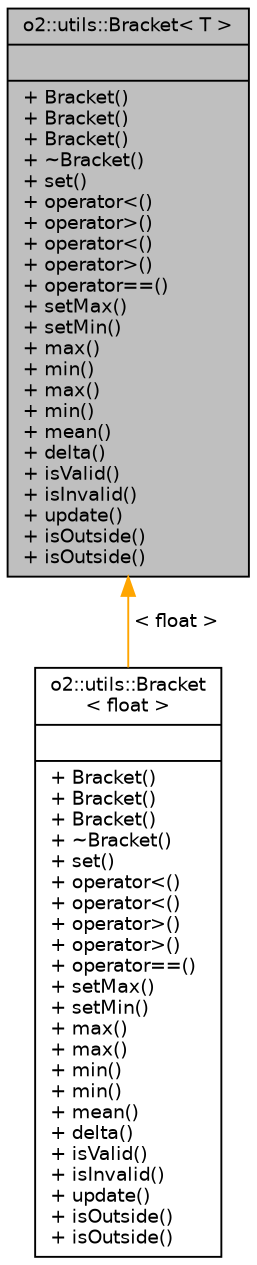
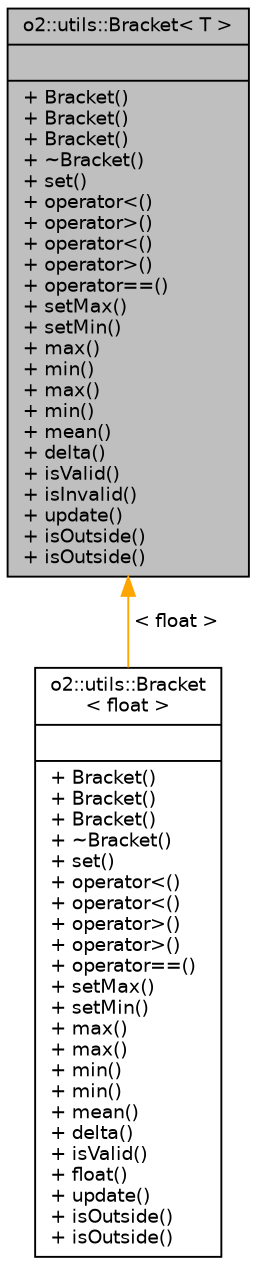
(108, 1175) -> (89, 1175)
